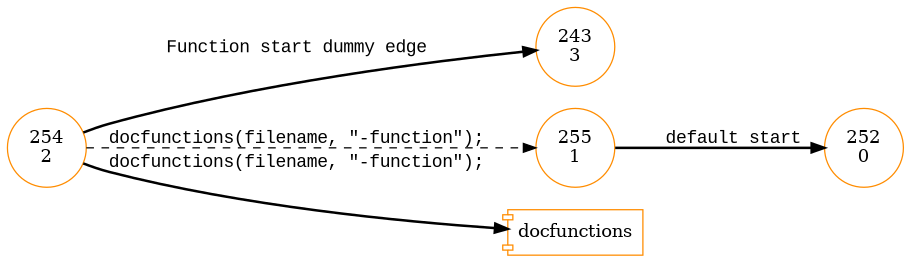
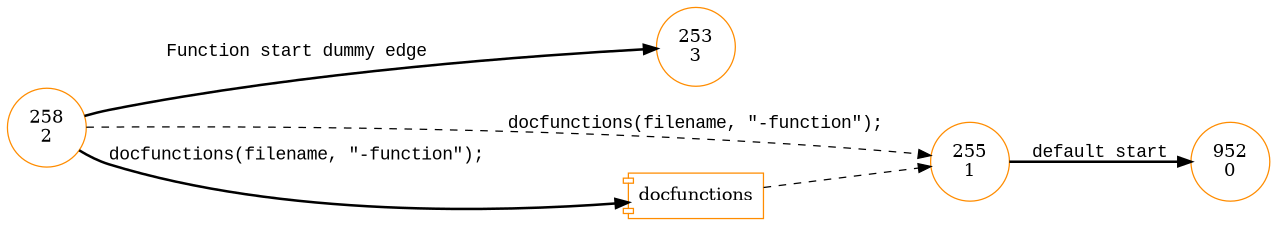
(575, 47) -> (696, 47)
(47, 148) -> (47, 128)
(864, 148) -> (1230, 162)
none -> (841, 178)
